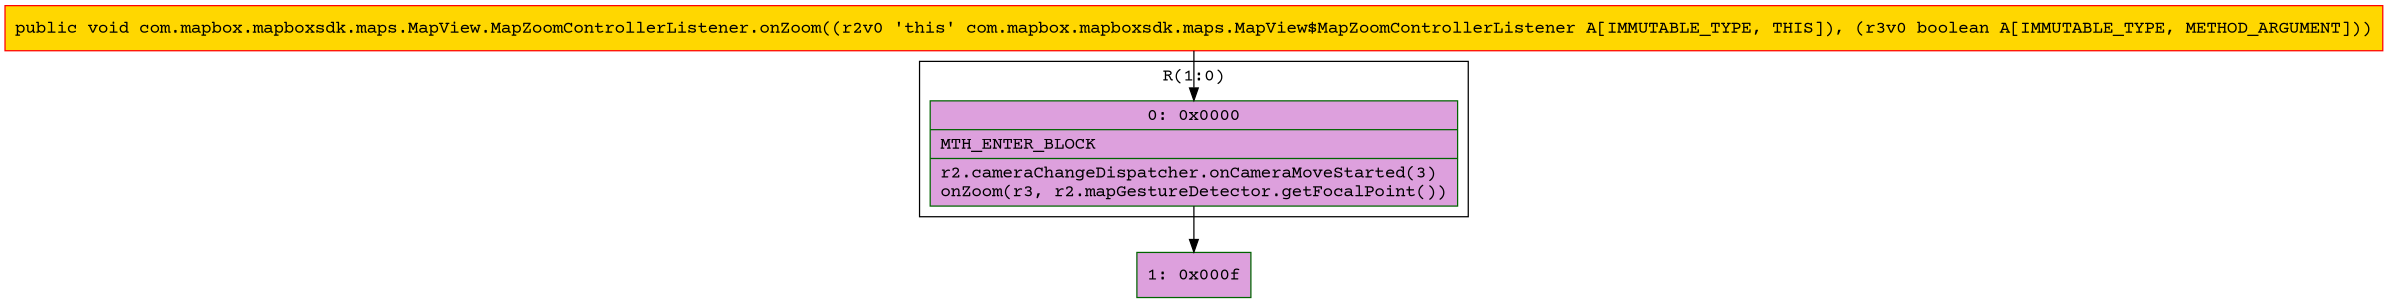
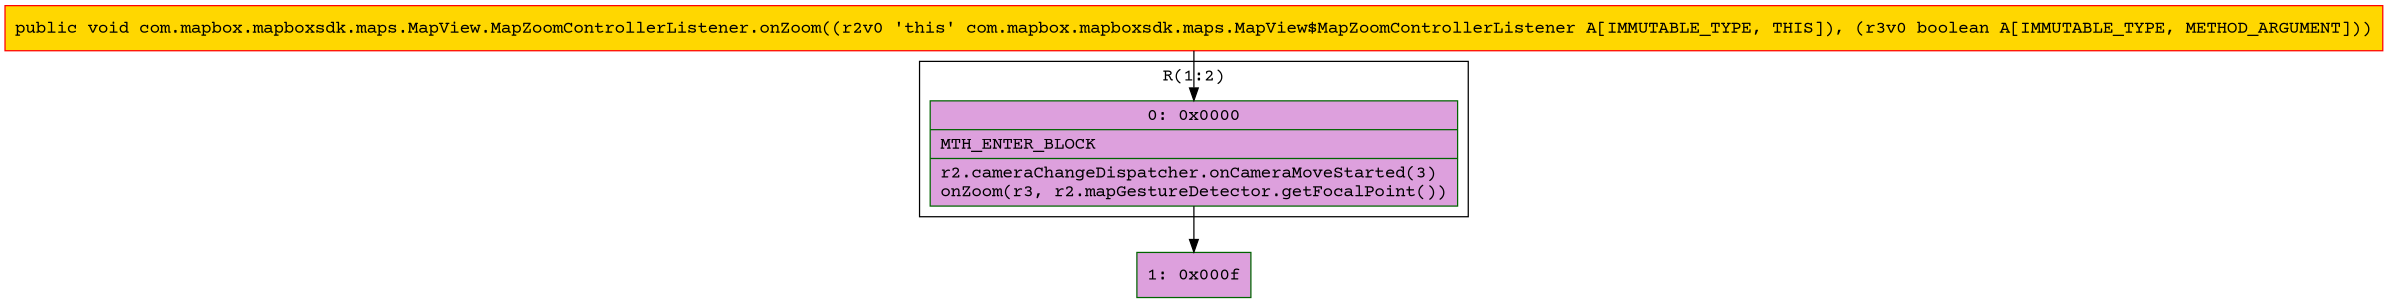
(1194, 76) -> (1194, 76)
